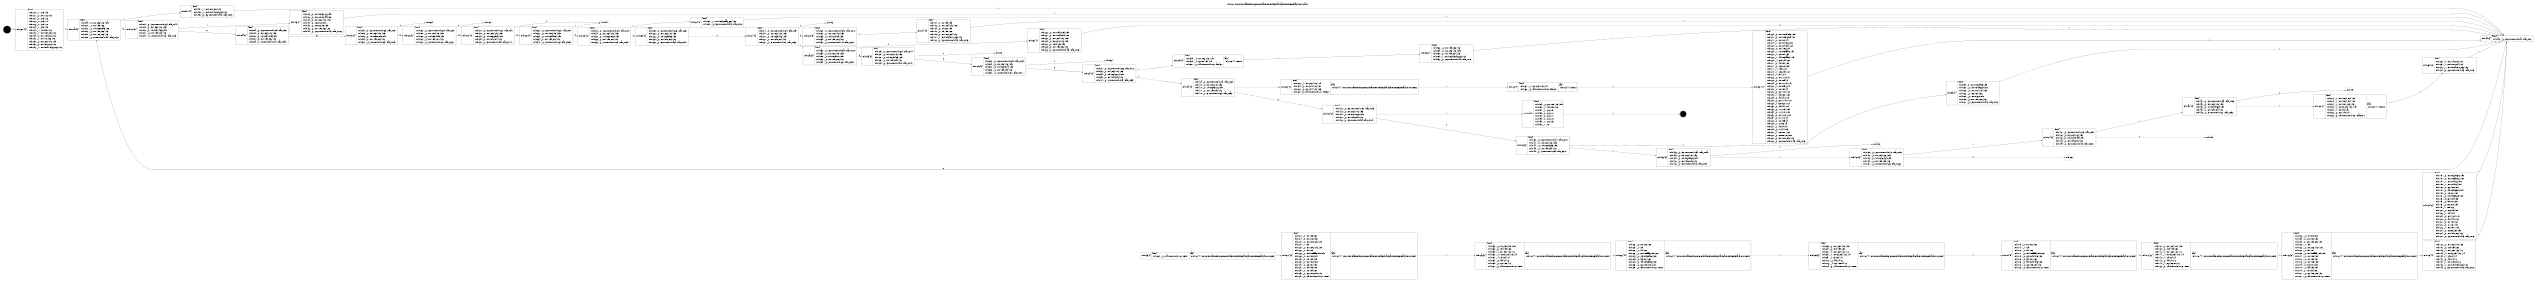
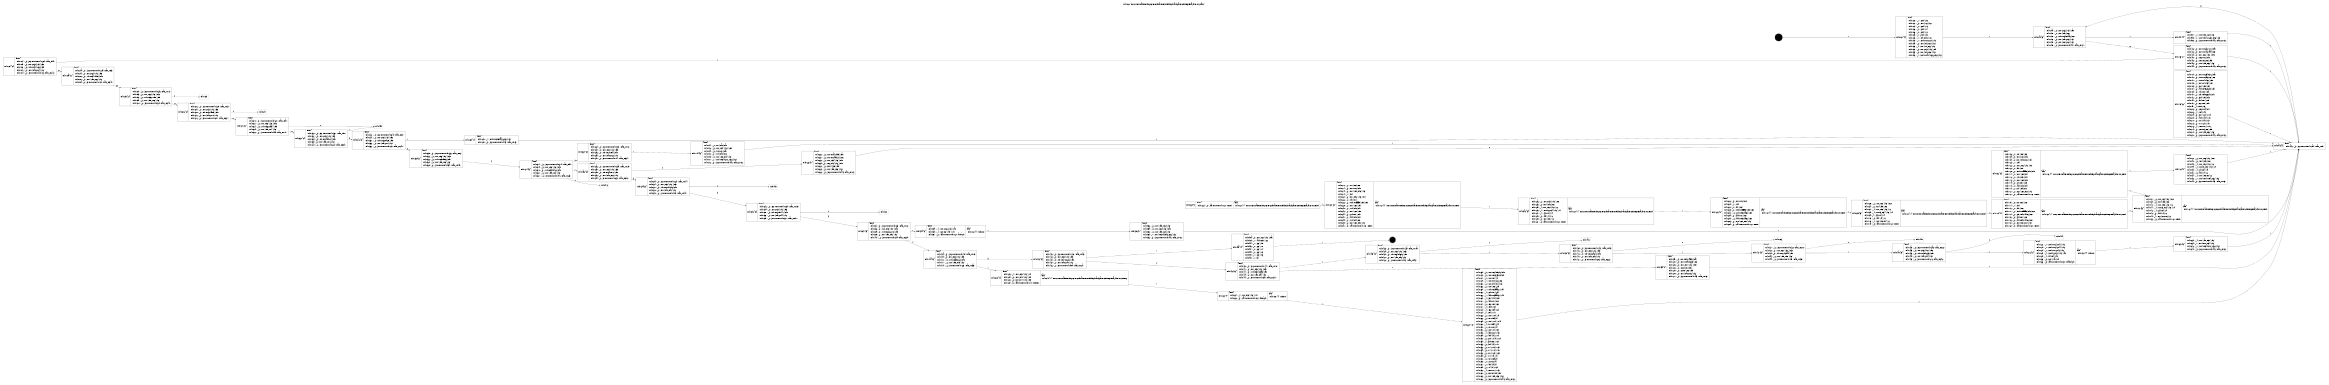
(123, 30) -> (2129, 47)
(2279, 256) -> (2136, 193)
